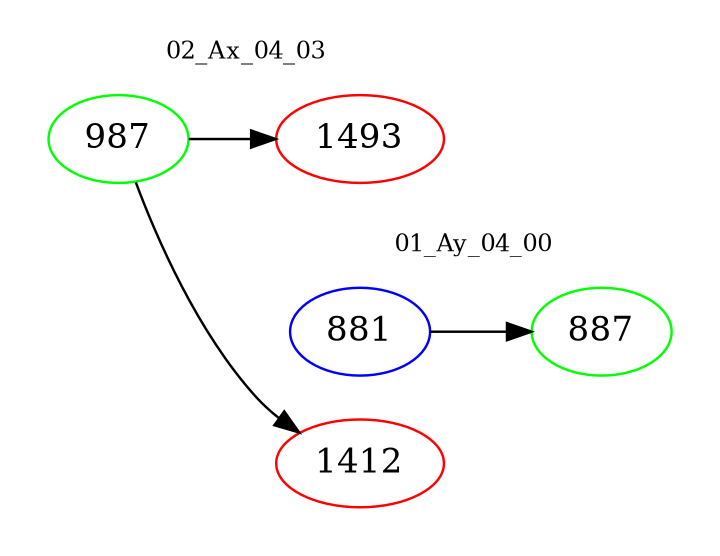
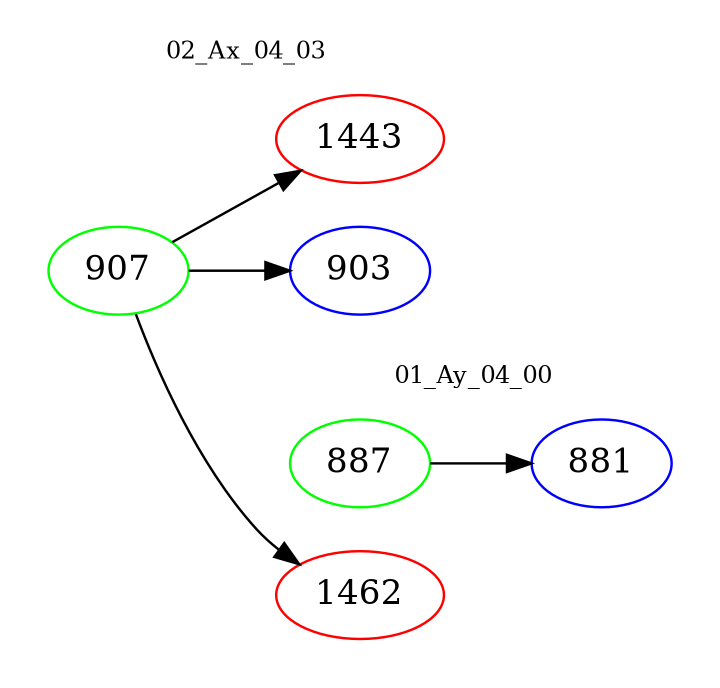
(119, 139) -> (119, 271)
(360, 139) -> (360, 139)
none -> (360, 271)
(469, 332) -> (469, 463)
(360, 463) -> (360, 595)
